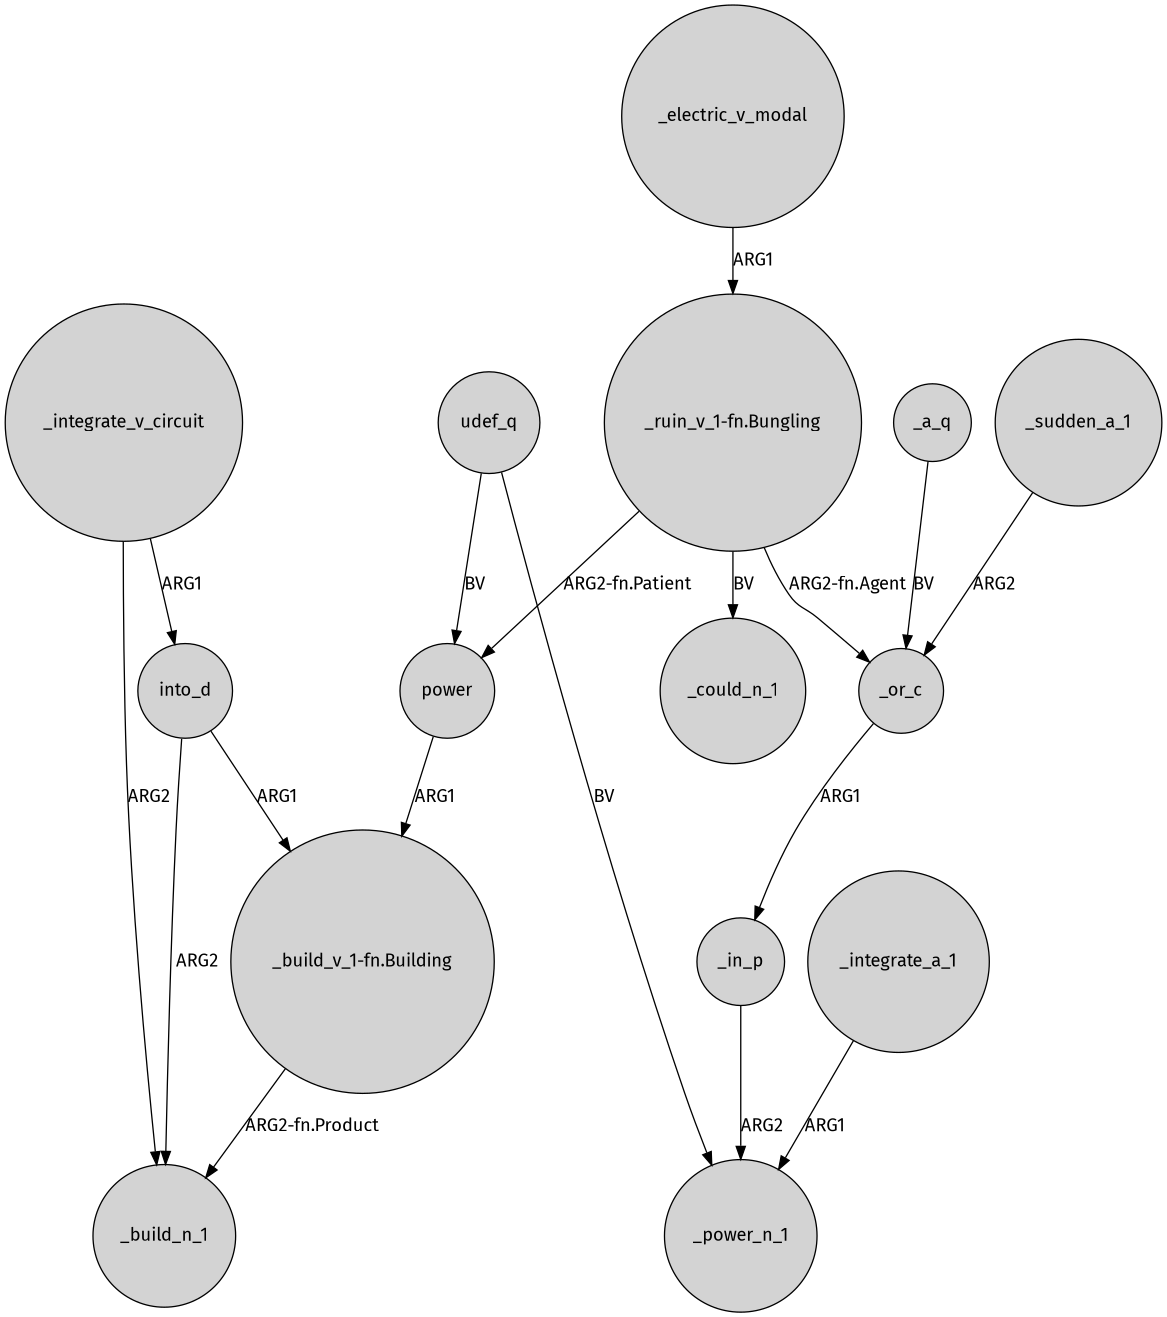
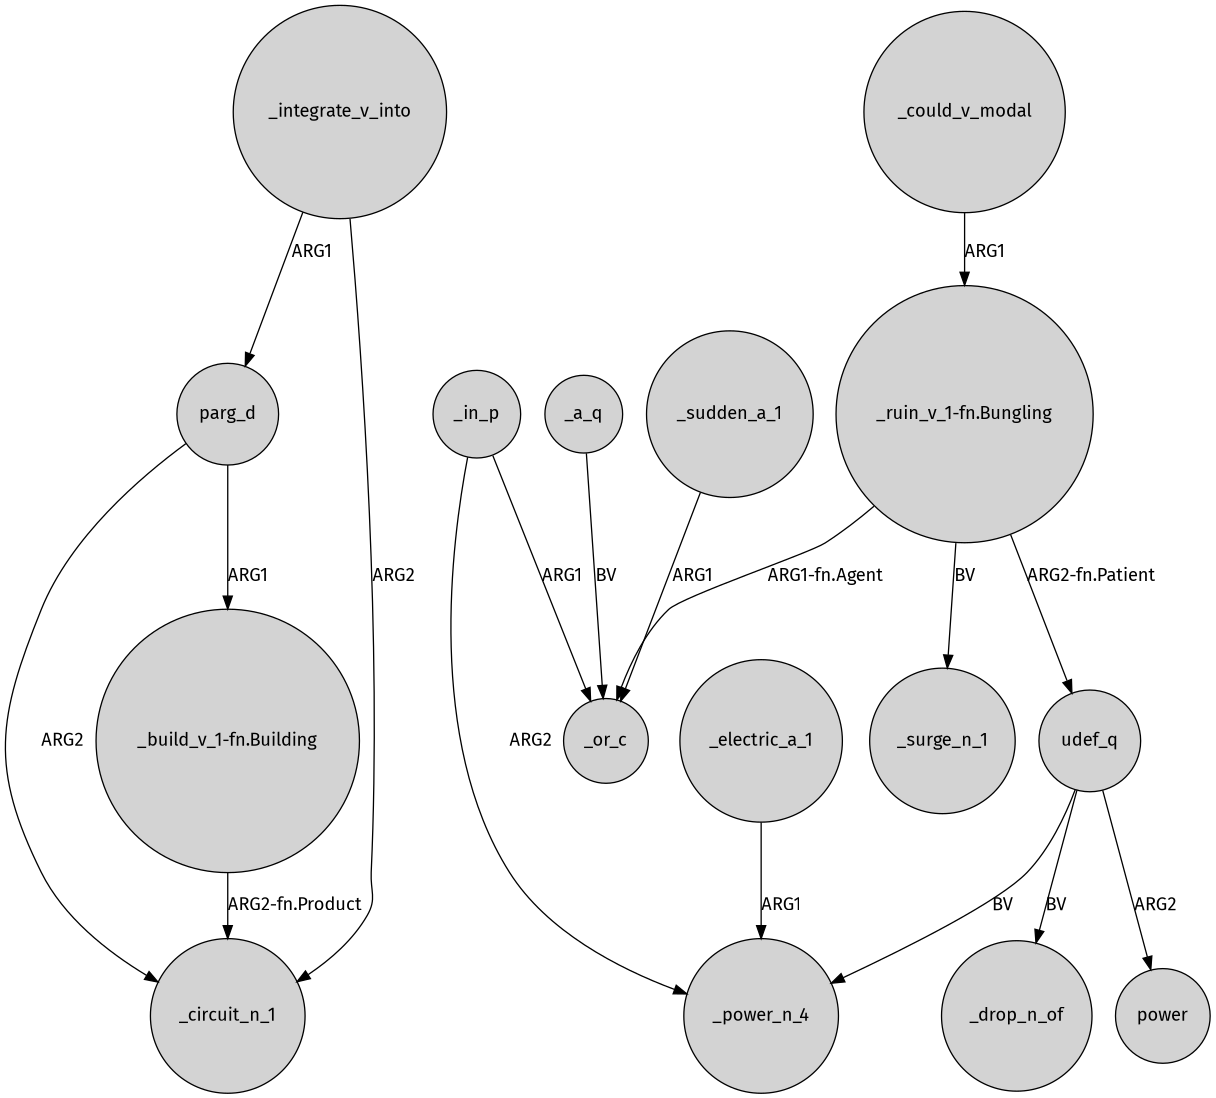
(733, 116) -> (965, 112)
(124, 423) -> (340, 112)
(565, 580) -> (1039, 608)
(475, 585) -> (1156, 906)
(848, 585) -> (826, 576)
(994, 585) -> (693, 576)
(185, 691) -> (228, 414)
(733, 691) -> (942, 741)
(420, 780) -> none
(808, 810) -> (539, 572)
(899, 962) -> (761, 741)
none -> (1017, 1016)
(164, 1236) -> (228, 1016)
(741, 1236) -> (761, 1016)
